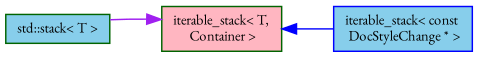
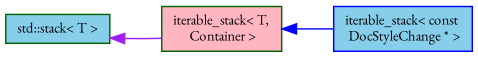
(128, 19) -> (143, 39)
